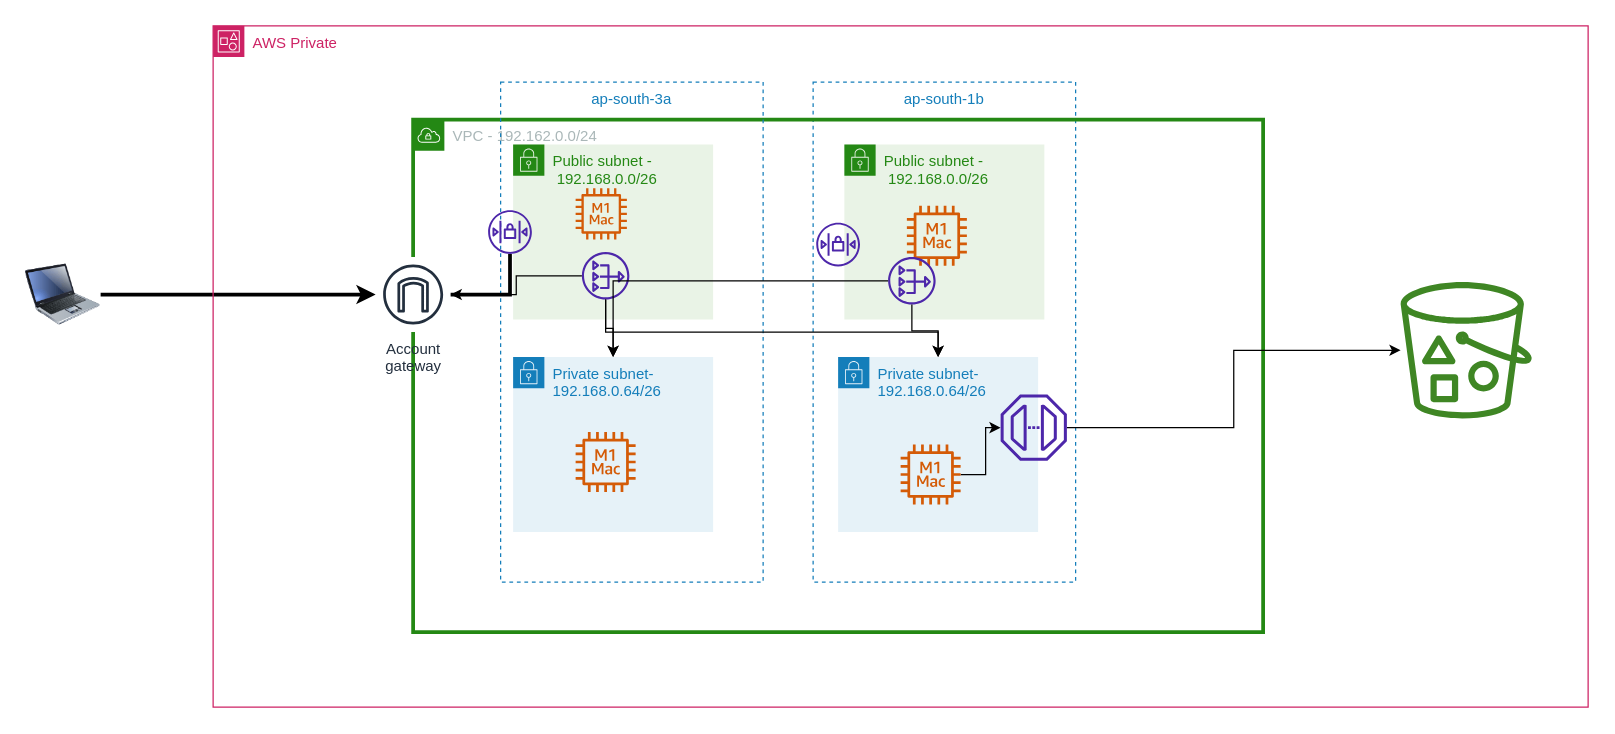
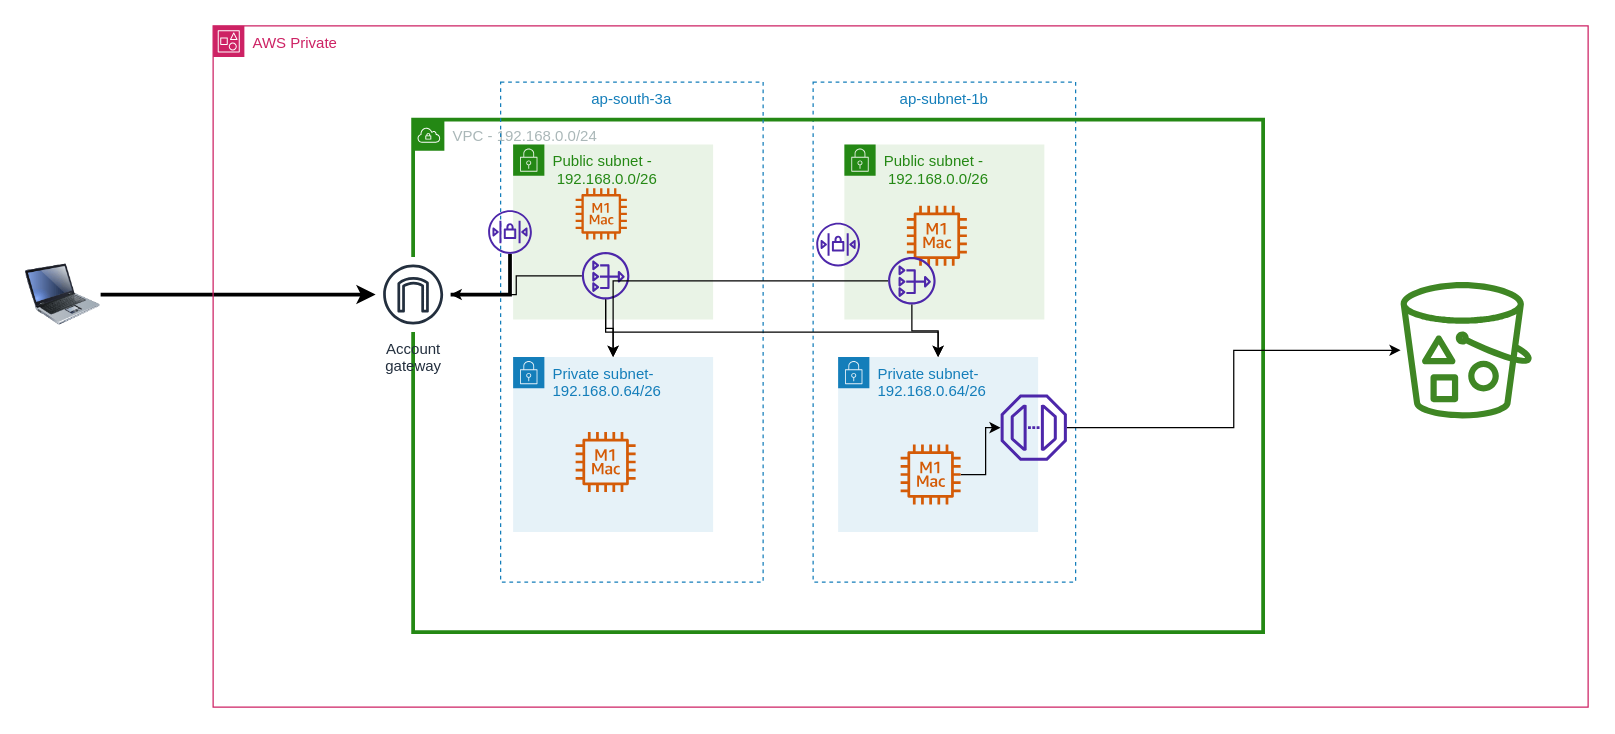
(944, 99) -> (944, 99)
(527, 137) -> (527, 137)
